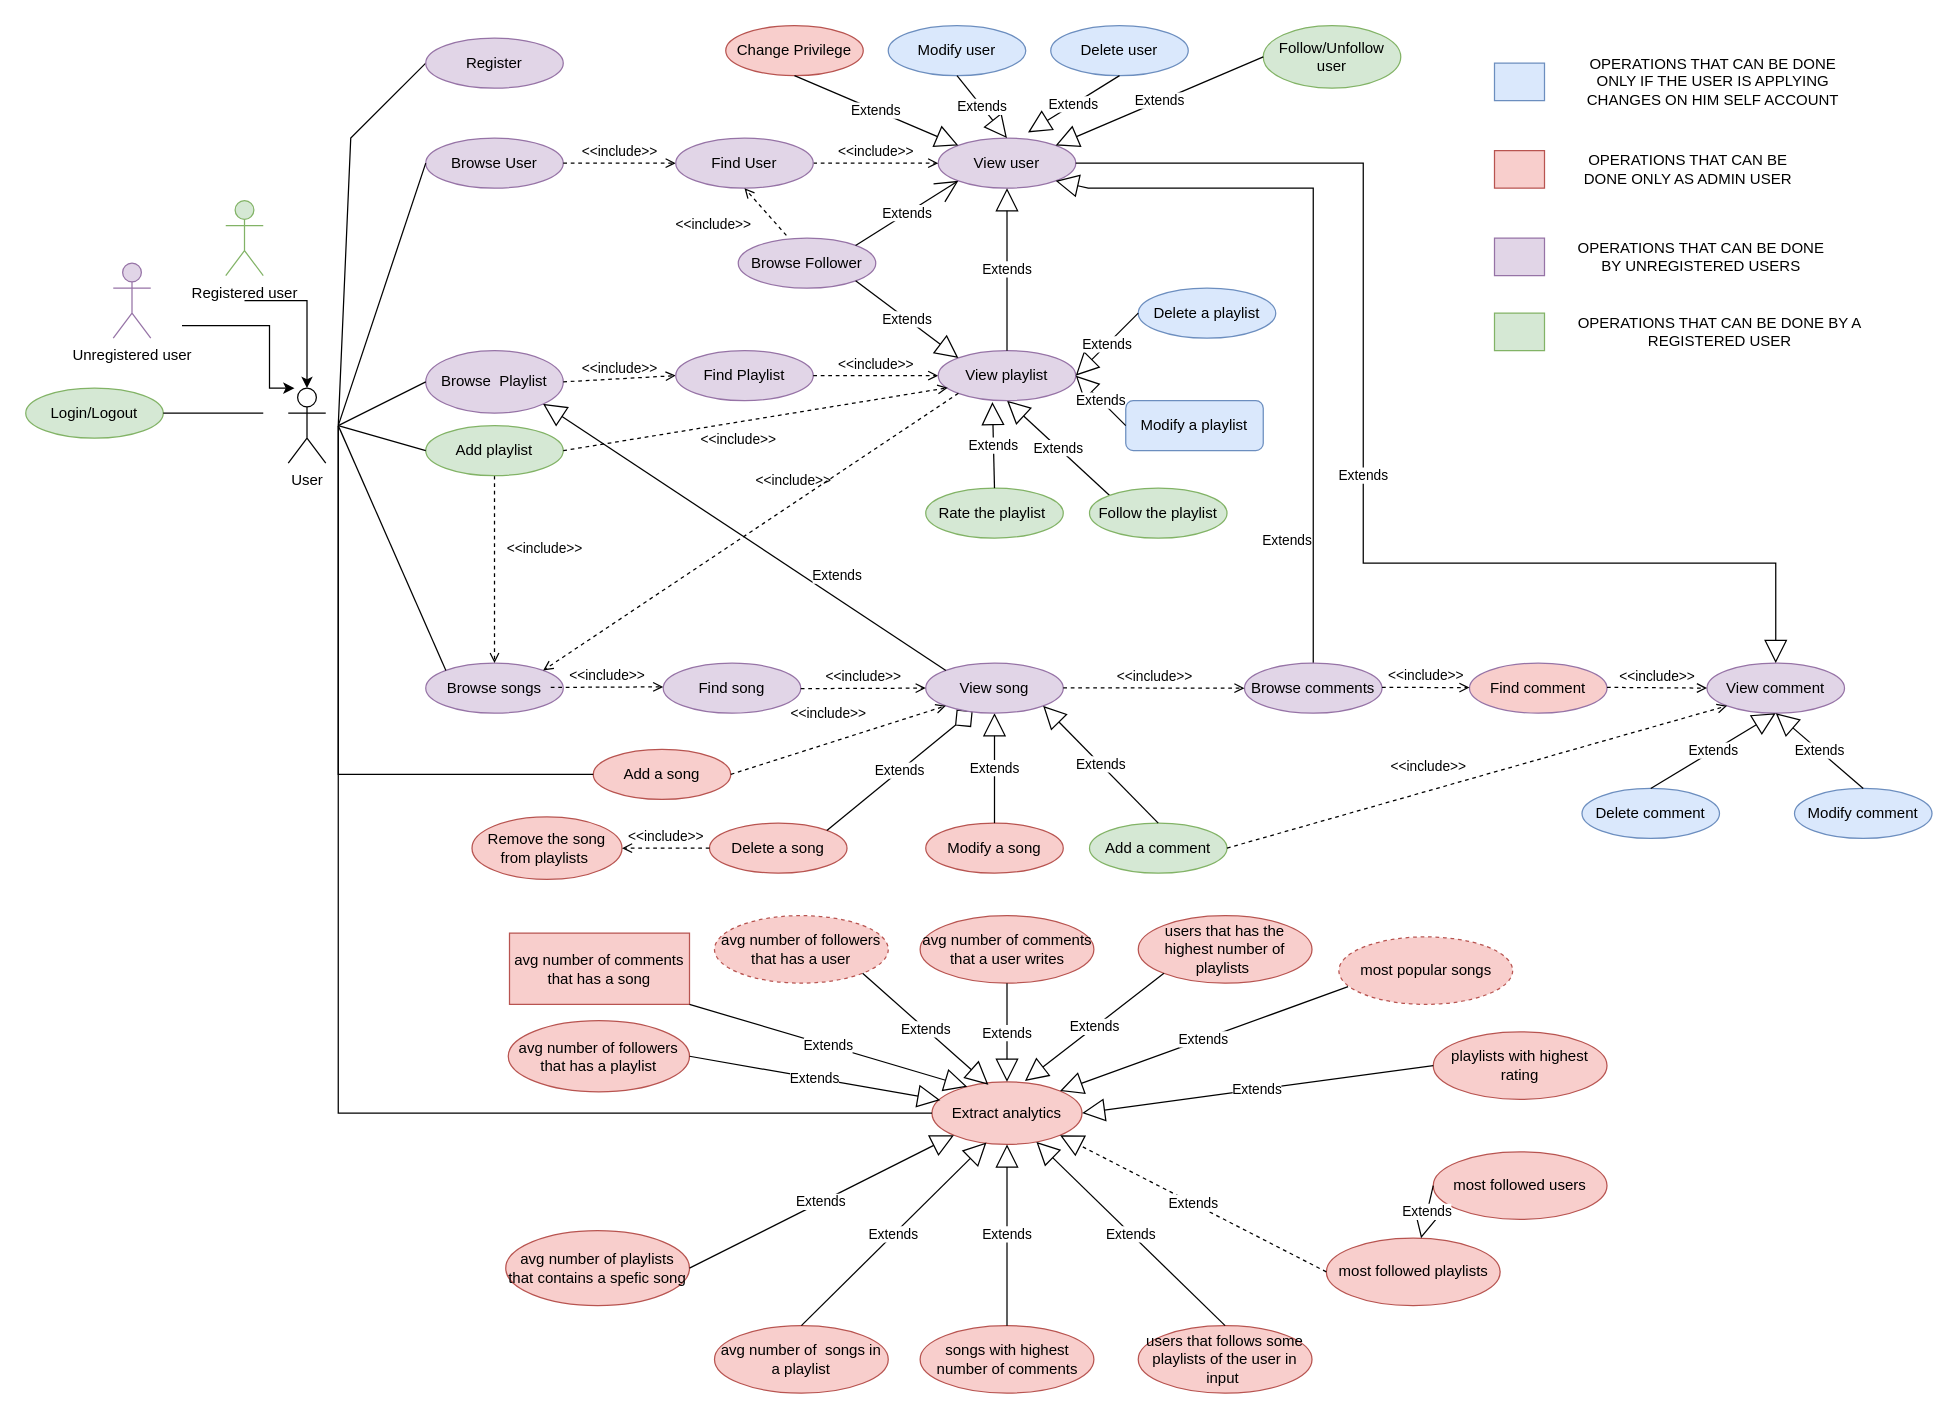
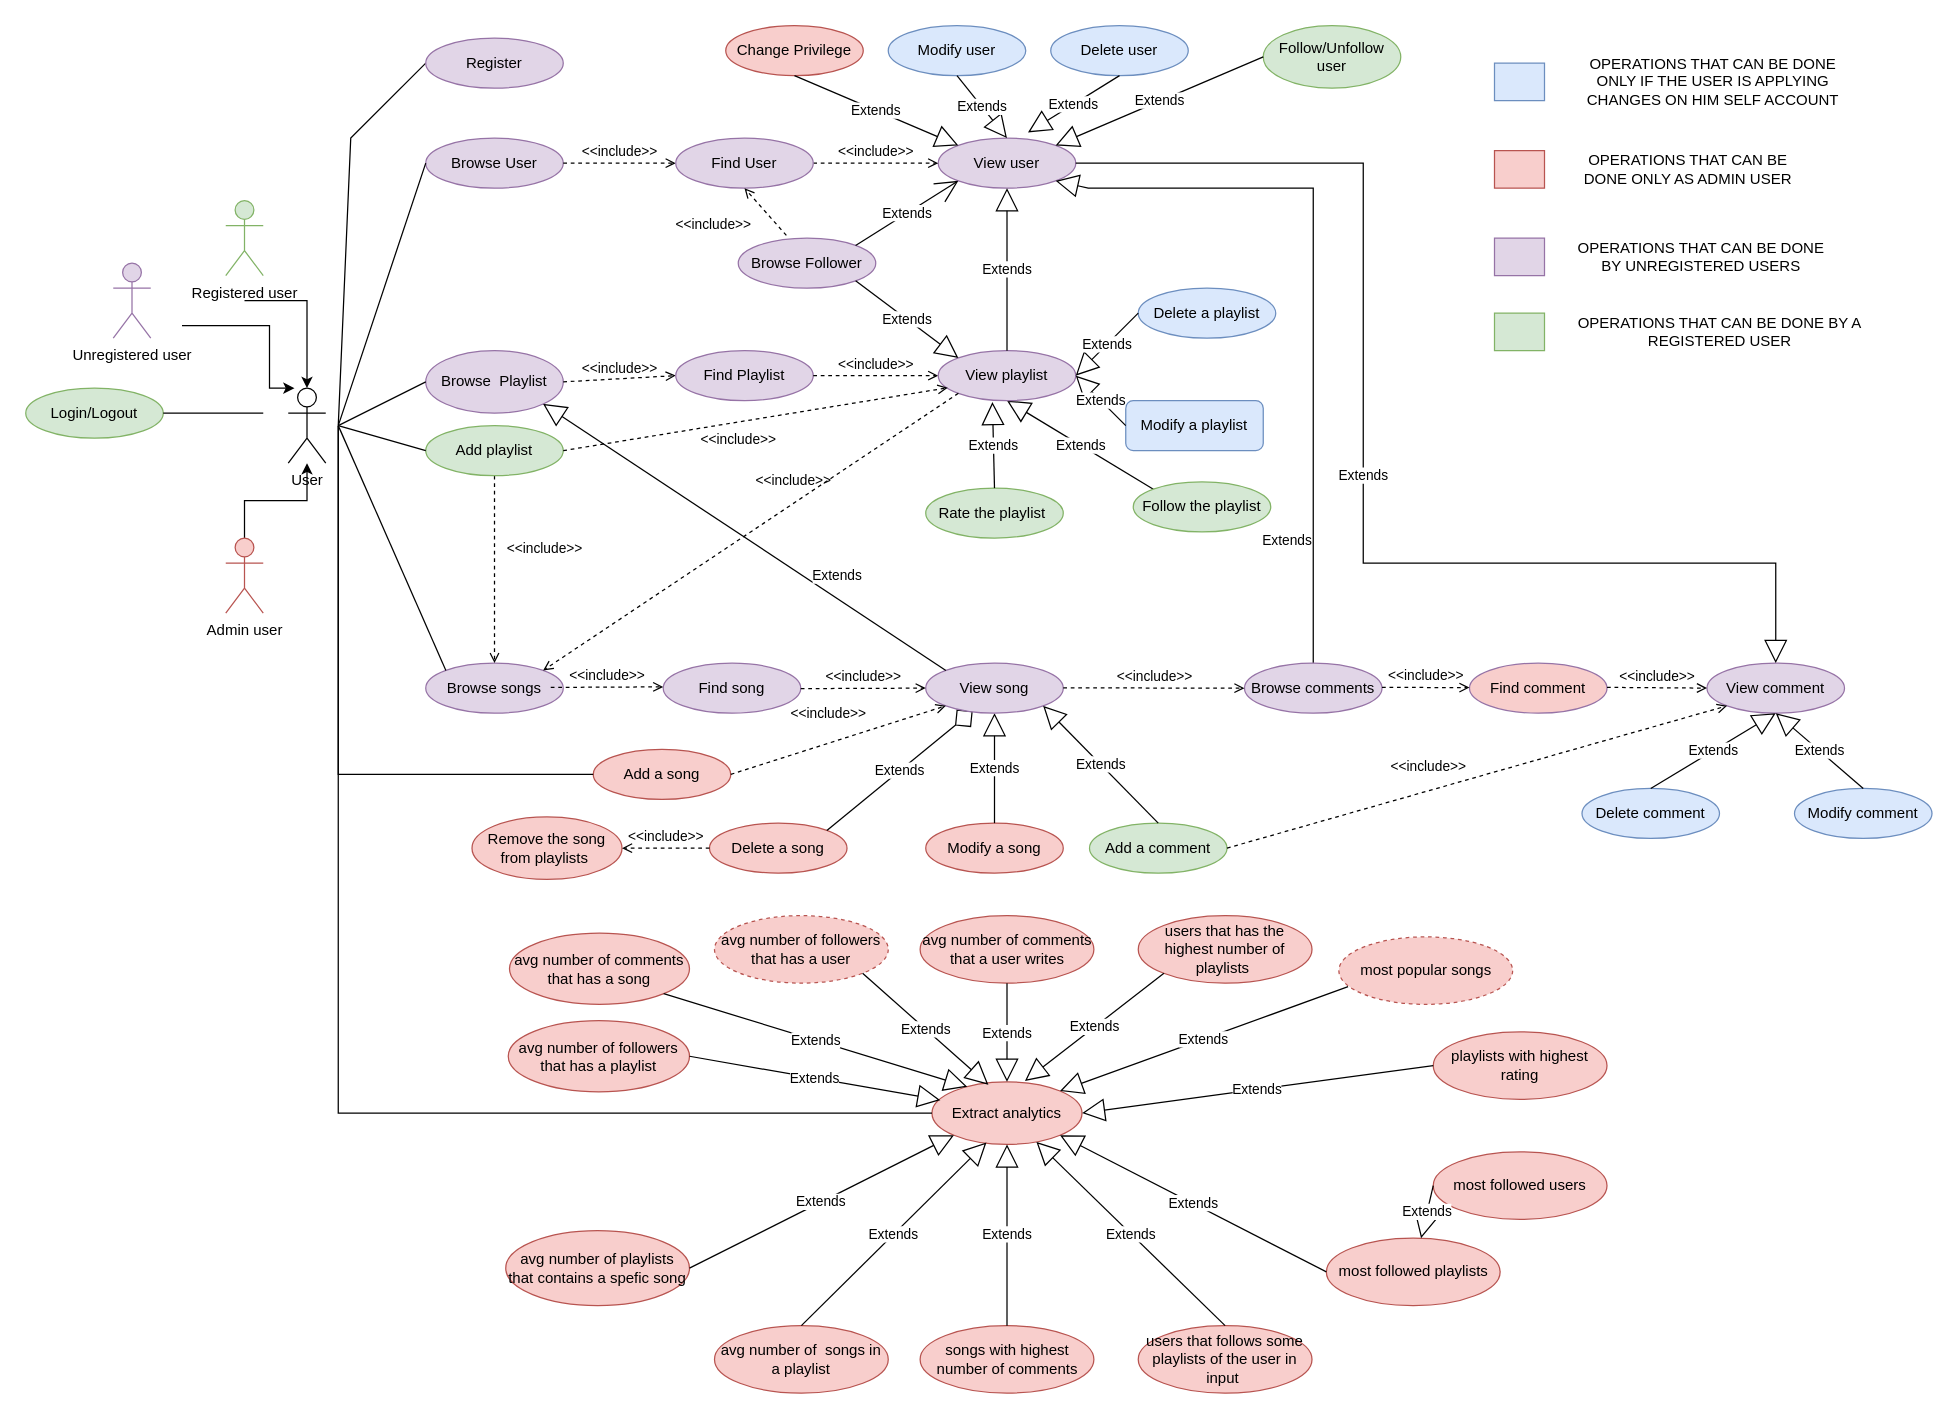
none -> (272, 501)
(1158, 513) -> (1202, 507)
none -> (244, 576)
(599, 969) -> (599, 969)
(1266, 1241) -> (1266, 1241)
